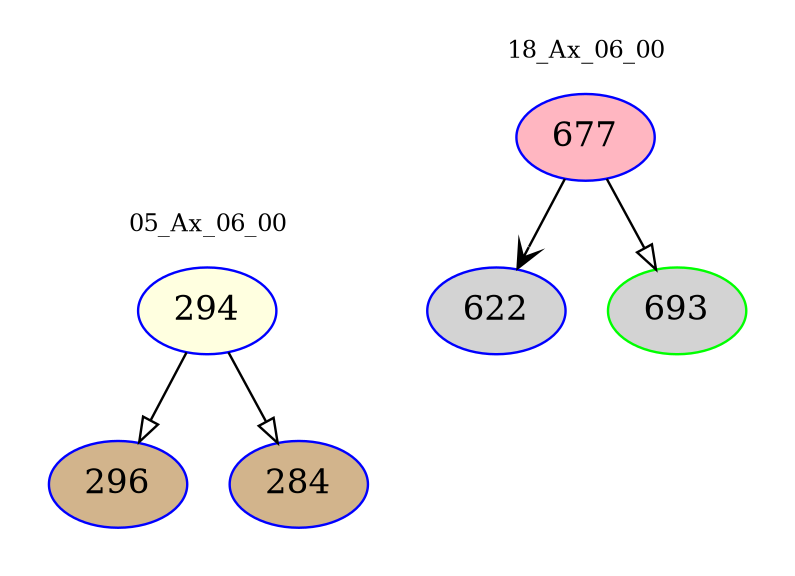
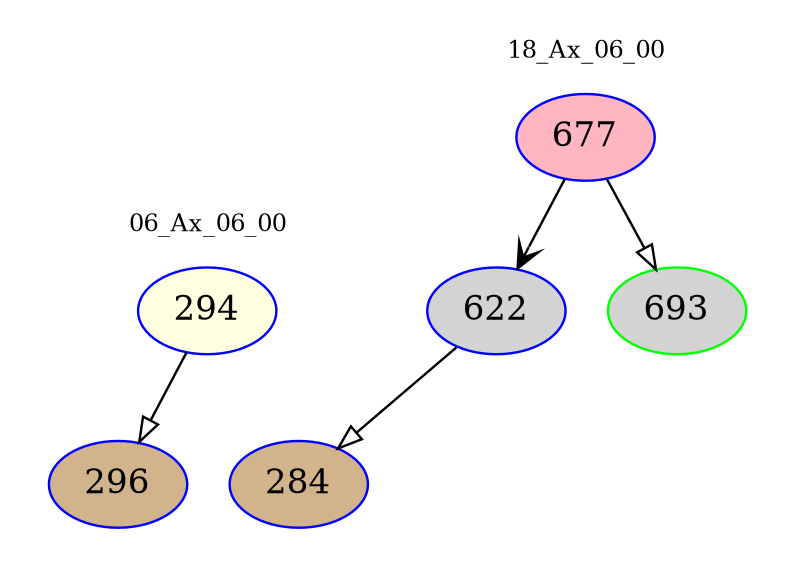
(208, 225) -> (208, 225)
(247, 387) -> (407, 390)
